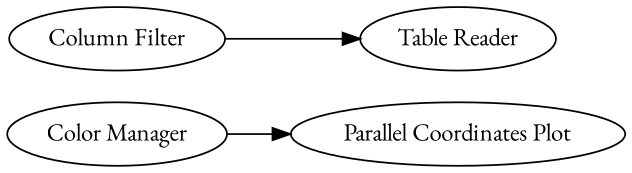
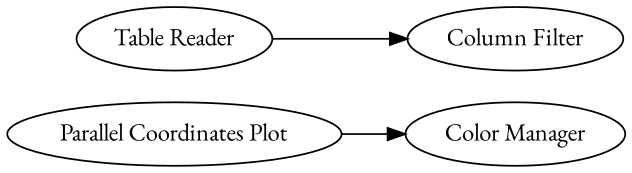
(284, 39) -> (331, 39)
(250, 134) -> (365, 134)
